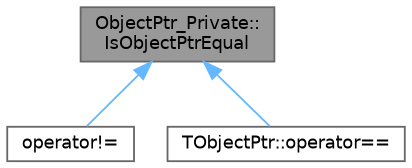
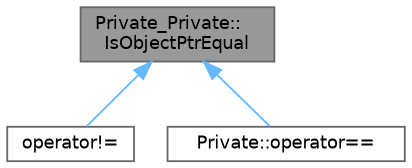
(177, 34) -> (177, 34)
(286, 144) -> (286, 144)
